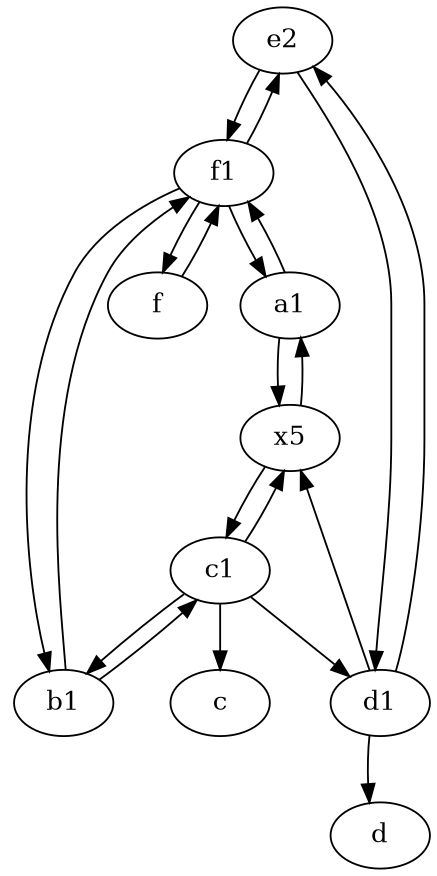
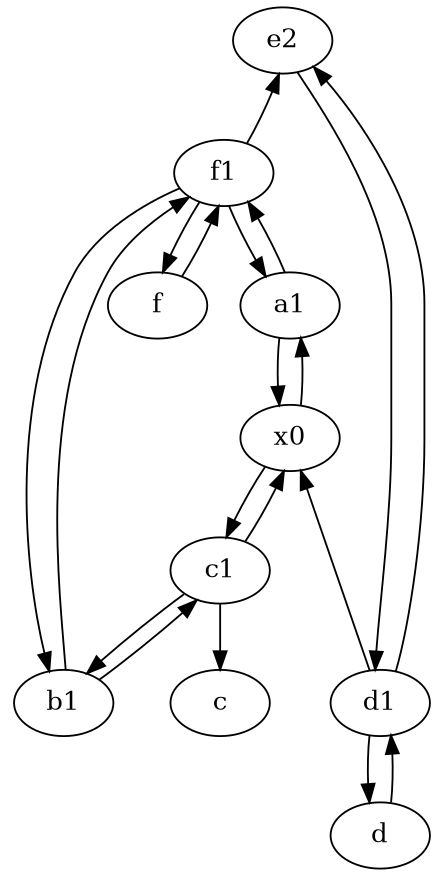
(246, 96) -> none
(290, 438) -> (290, 438)
(293, 631) -> (393, 778)
